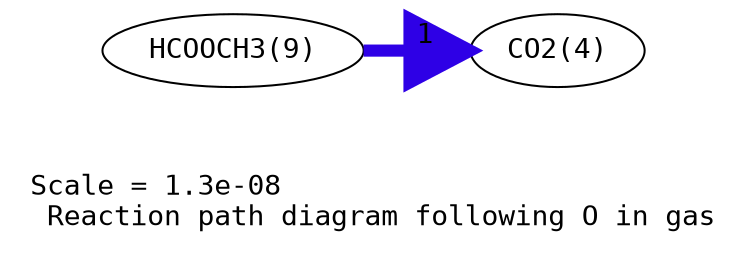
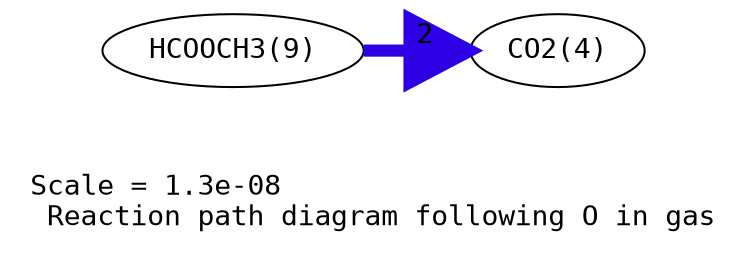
(417, 35) -> (417, 35)
